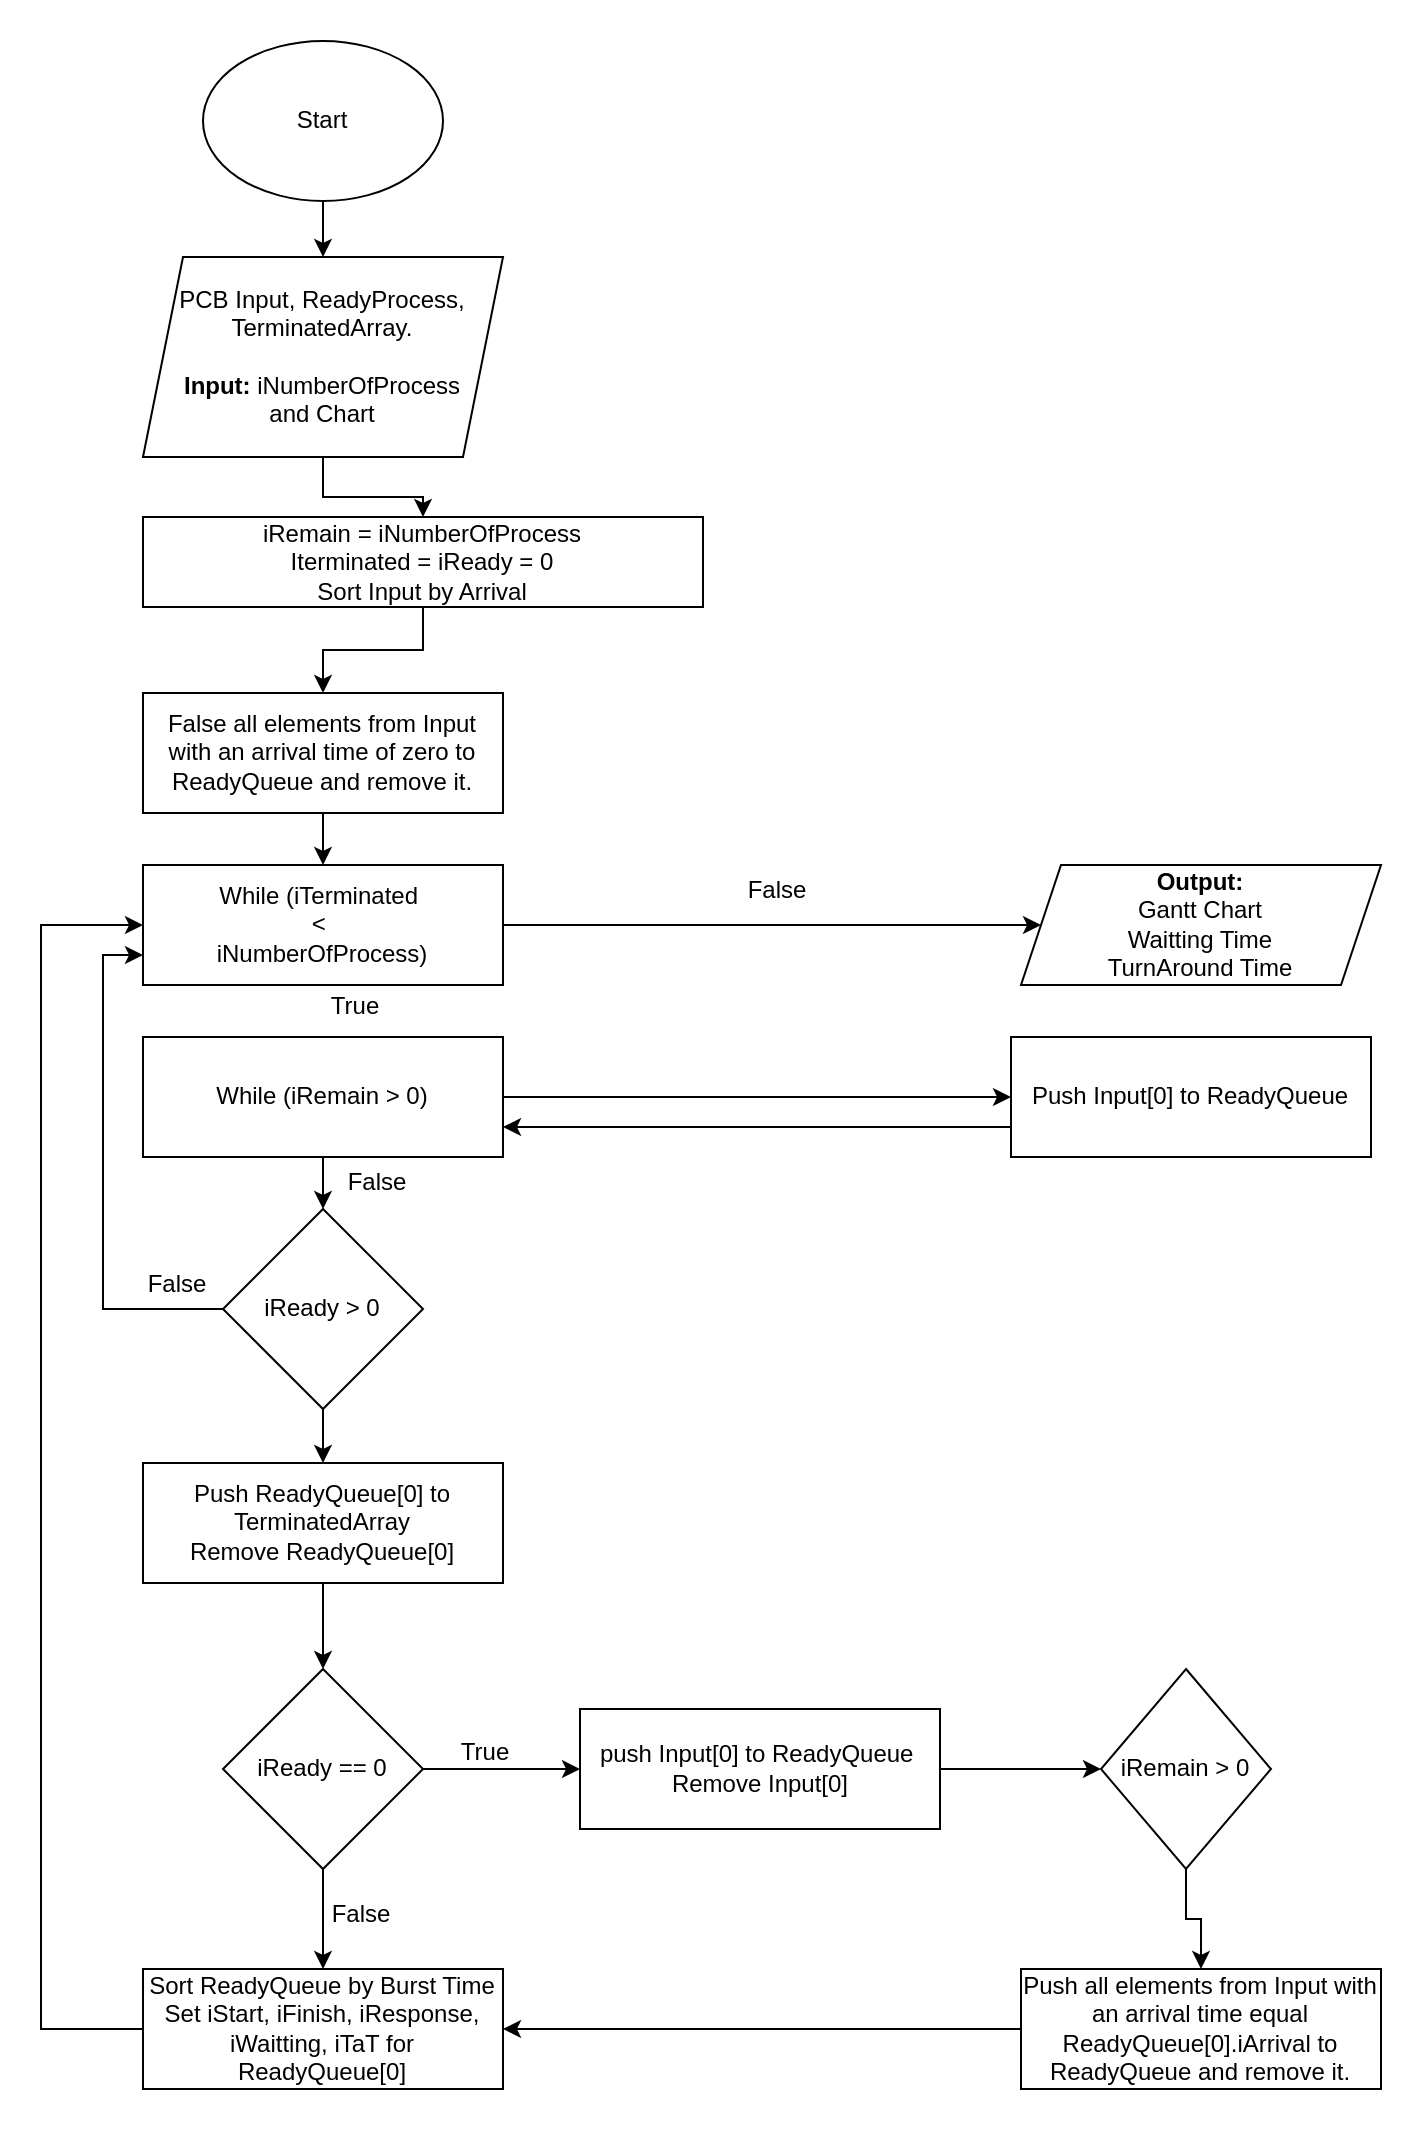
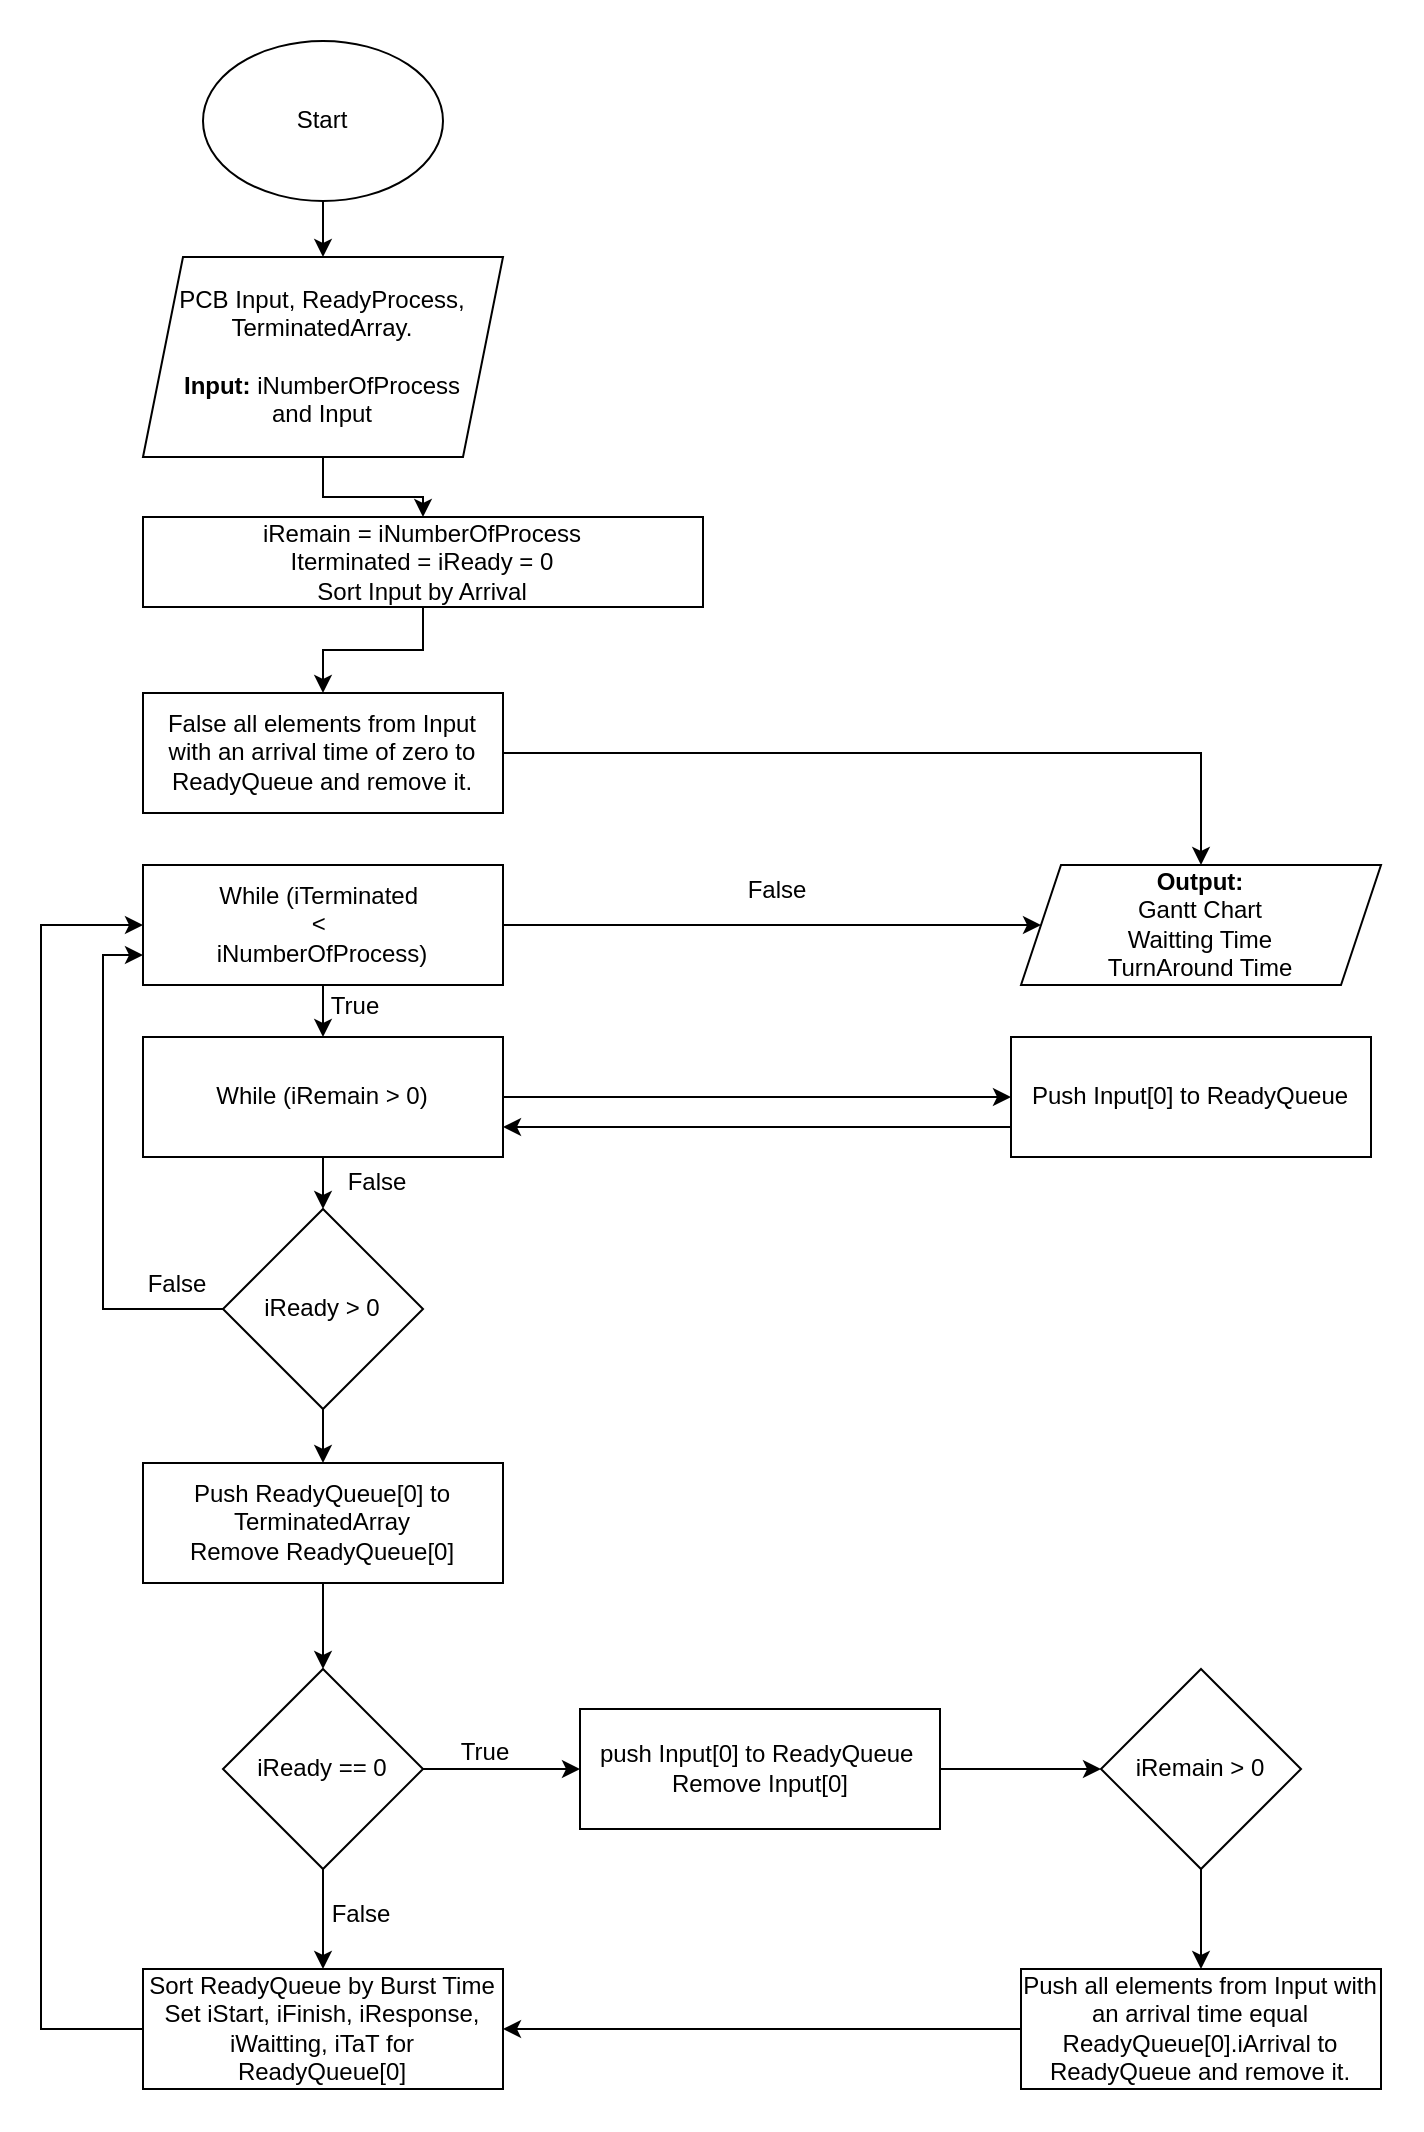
(323, 357) -> (323, 357)
(323, 846) -> (901, 753)
none -> (323, 1018)
(1186, 1769) -> (1201, 1769)
